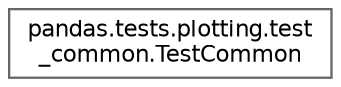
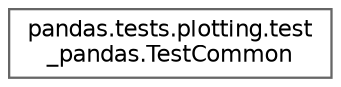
(170, 43) -> (170, 43)
